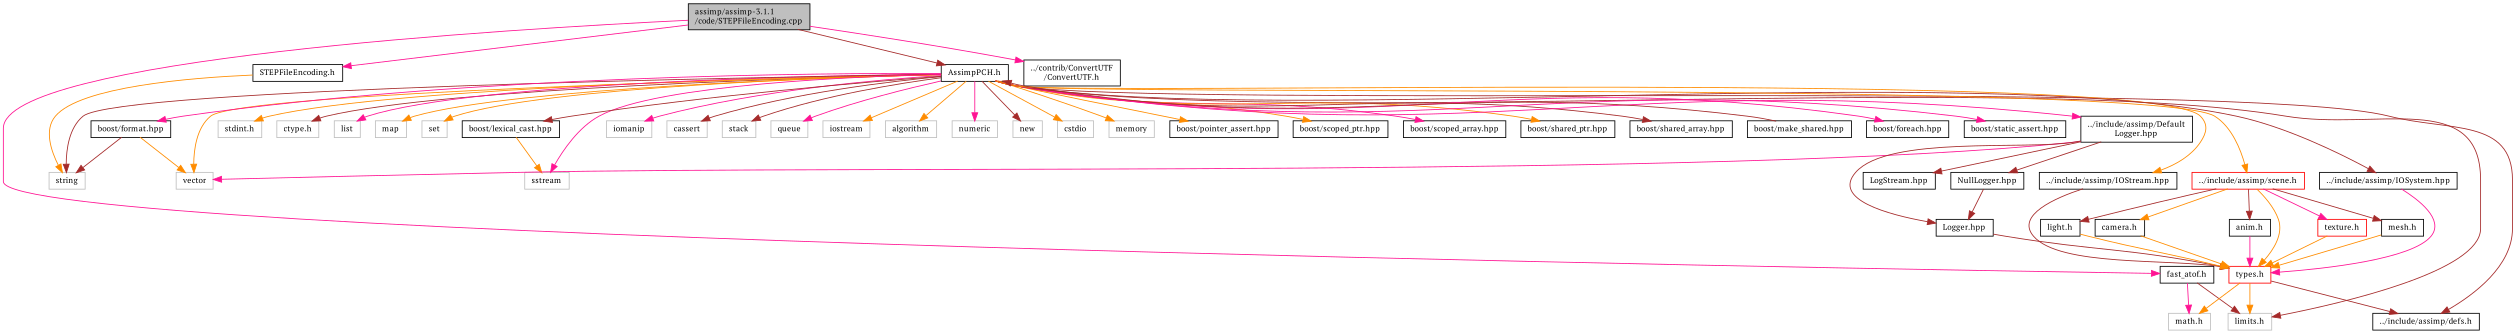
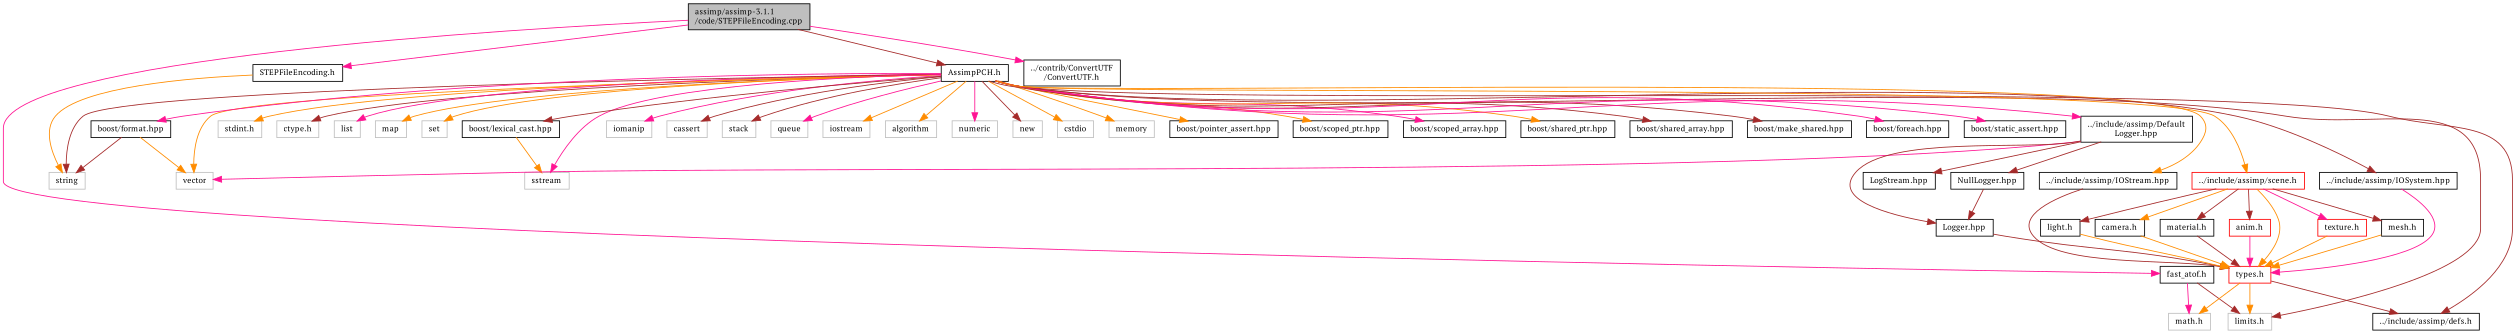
(1393, 106) -> (1371, 106)
none -> (2187, 228)
(2250, 228) -> (2250, 228)
